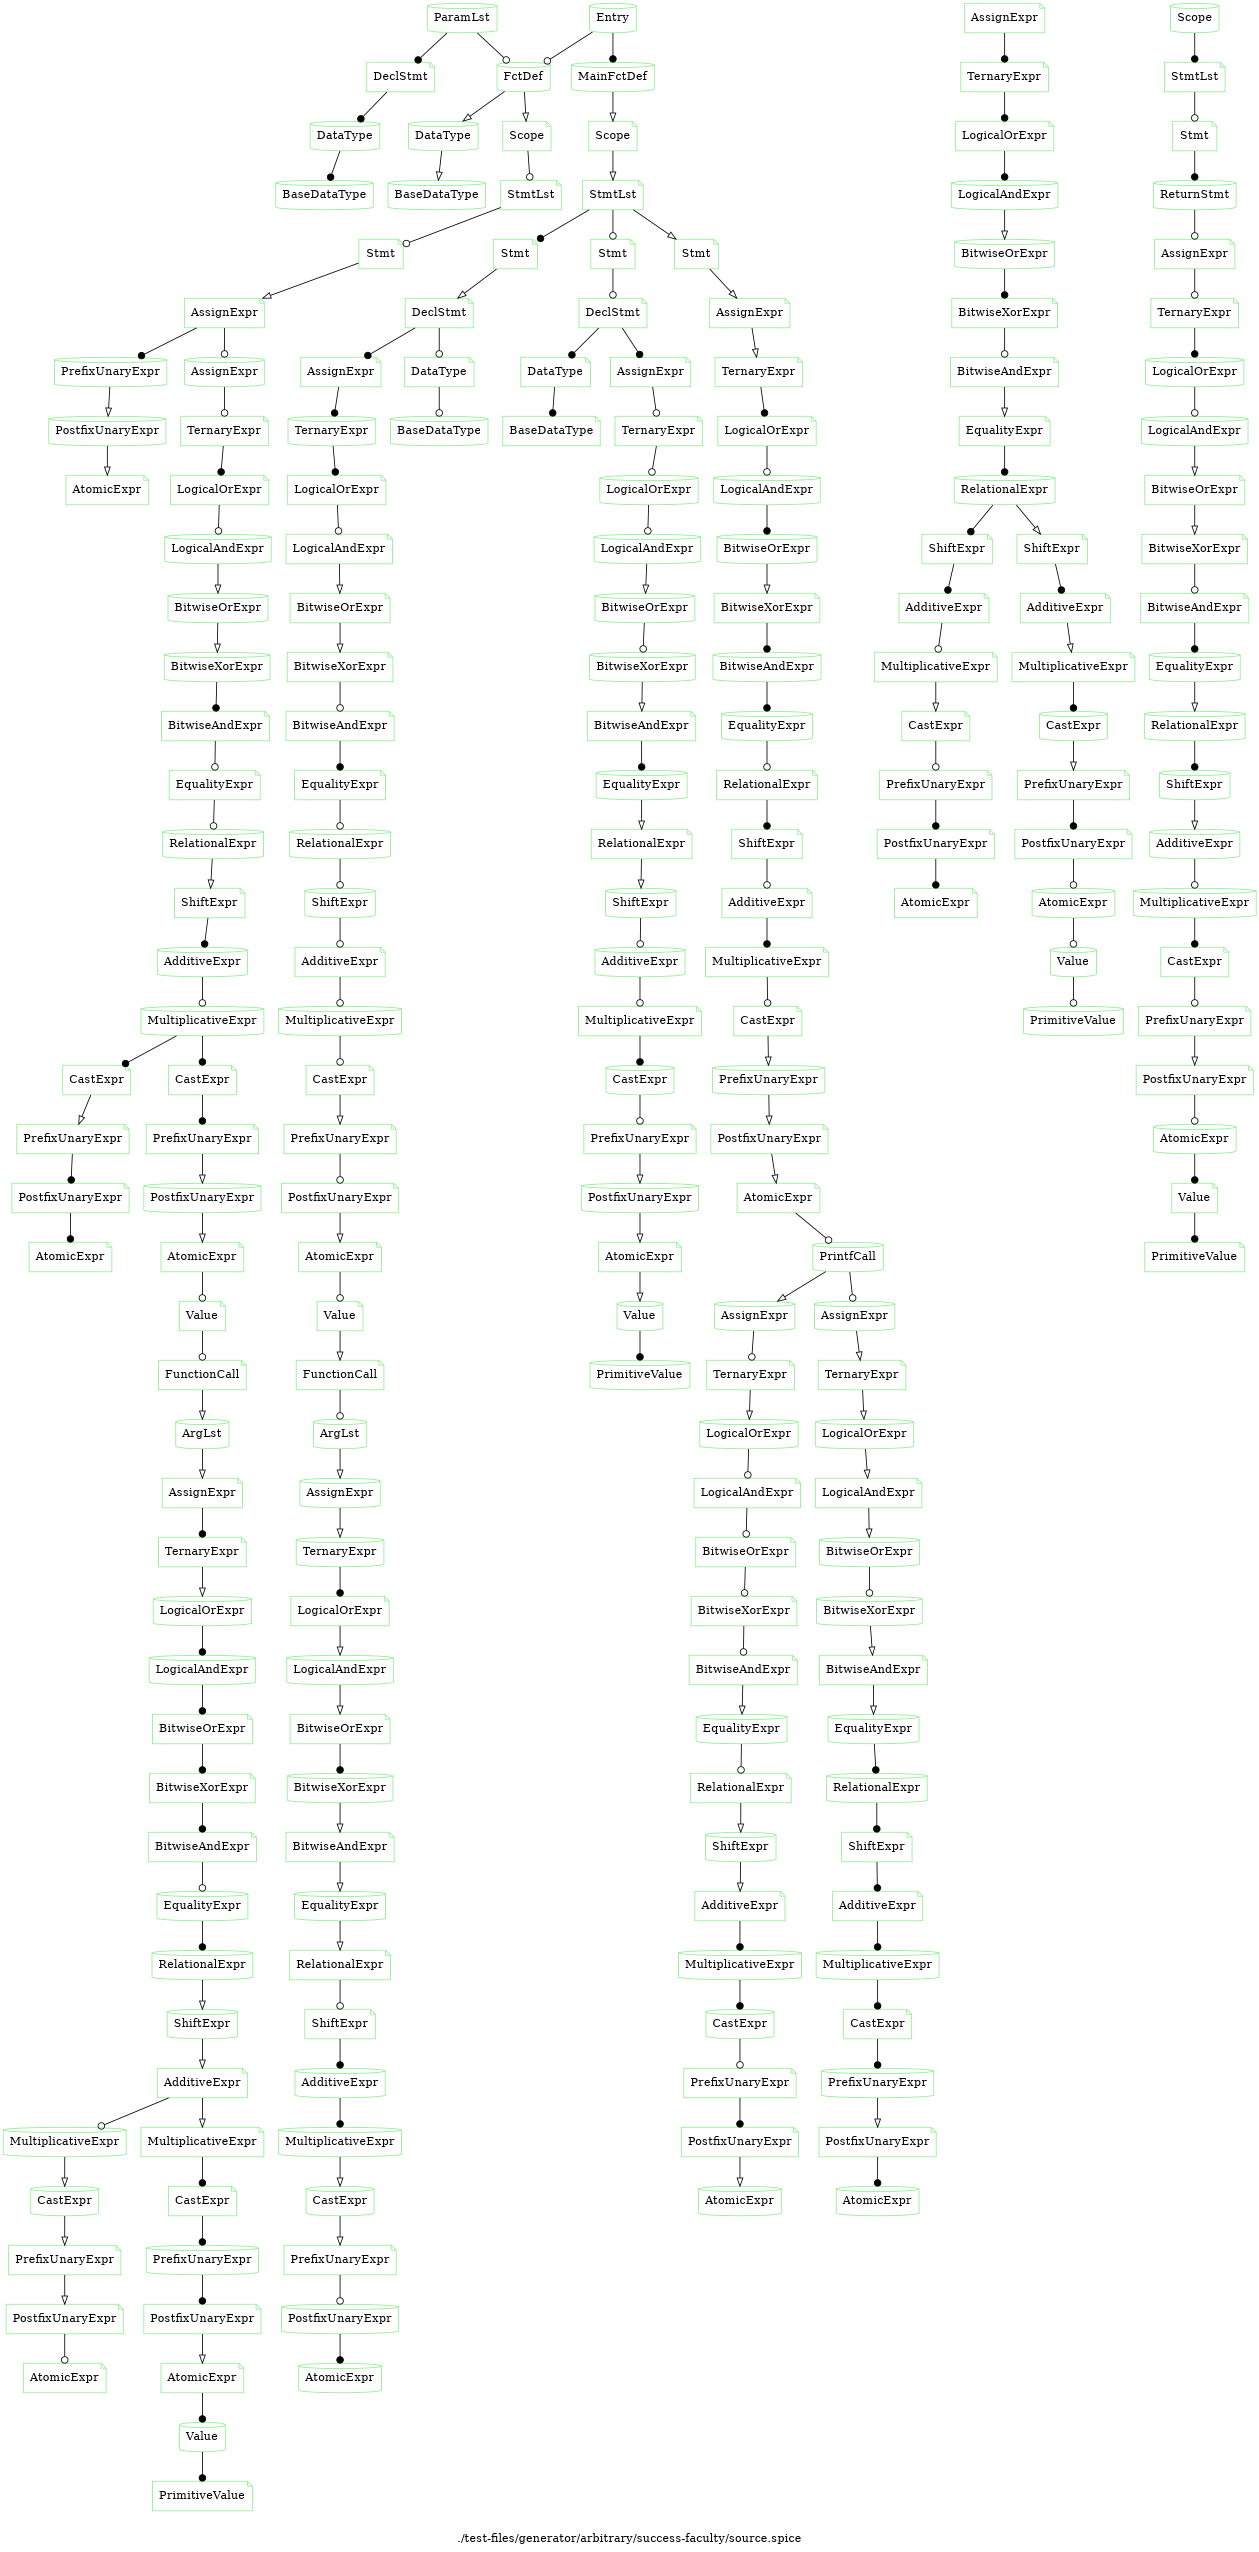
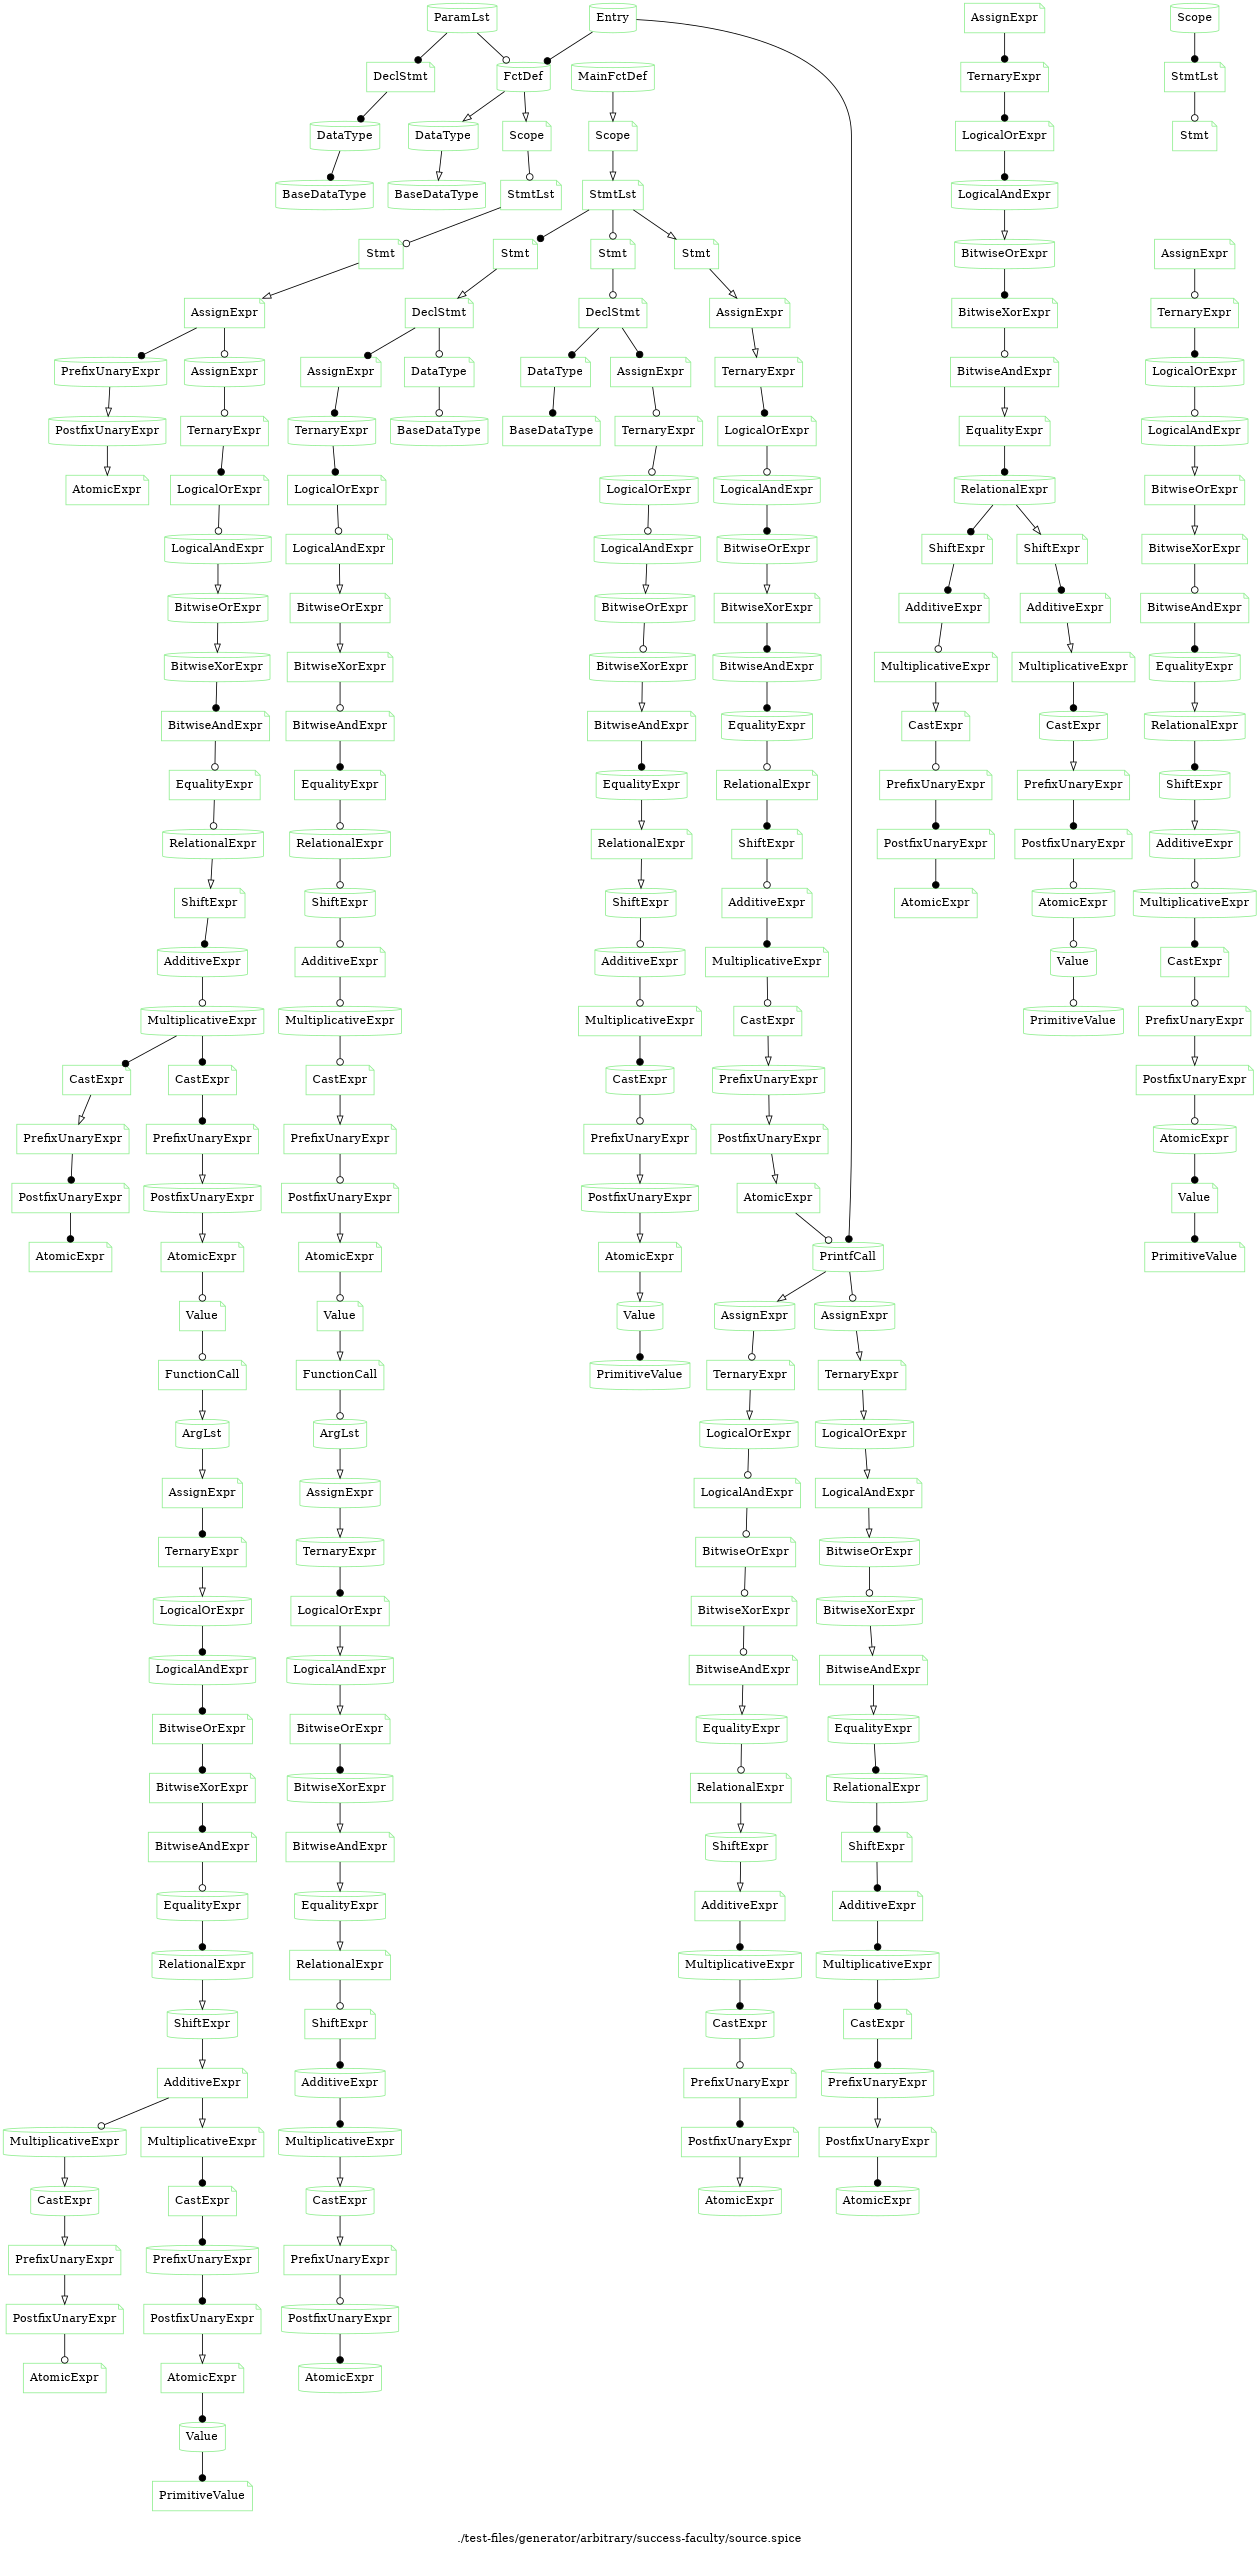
(613, 44) -> (851, 552)
(571, 46) -> (571, 46)
(1195, 195) -> none
